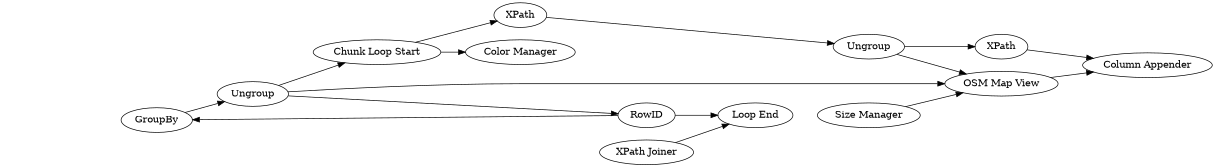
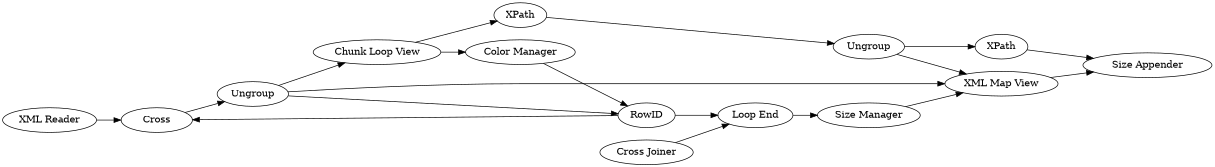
(377, 52) -> (377, 52)
(1147, 65) -> (1147, 65)
none -> (575, 79)
(1001, 84) -> (1001, 84)
none -> (802, 115)
none -> (50, 120)
(157, 120) -> (157, 120)
(647, 152) -> (647, 152)
